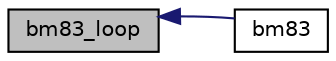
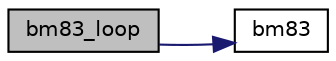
(207, 17) -> (186, 45)
